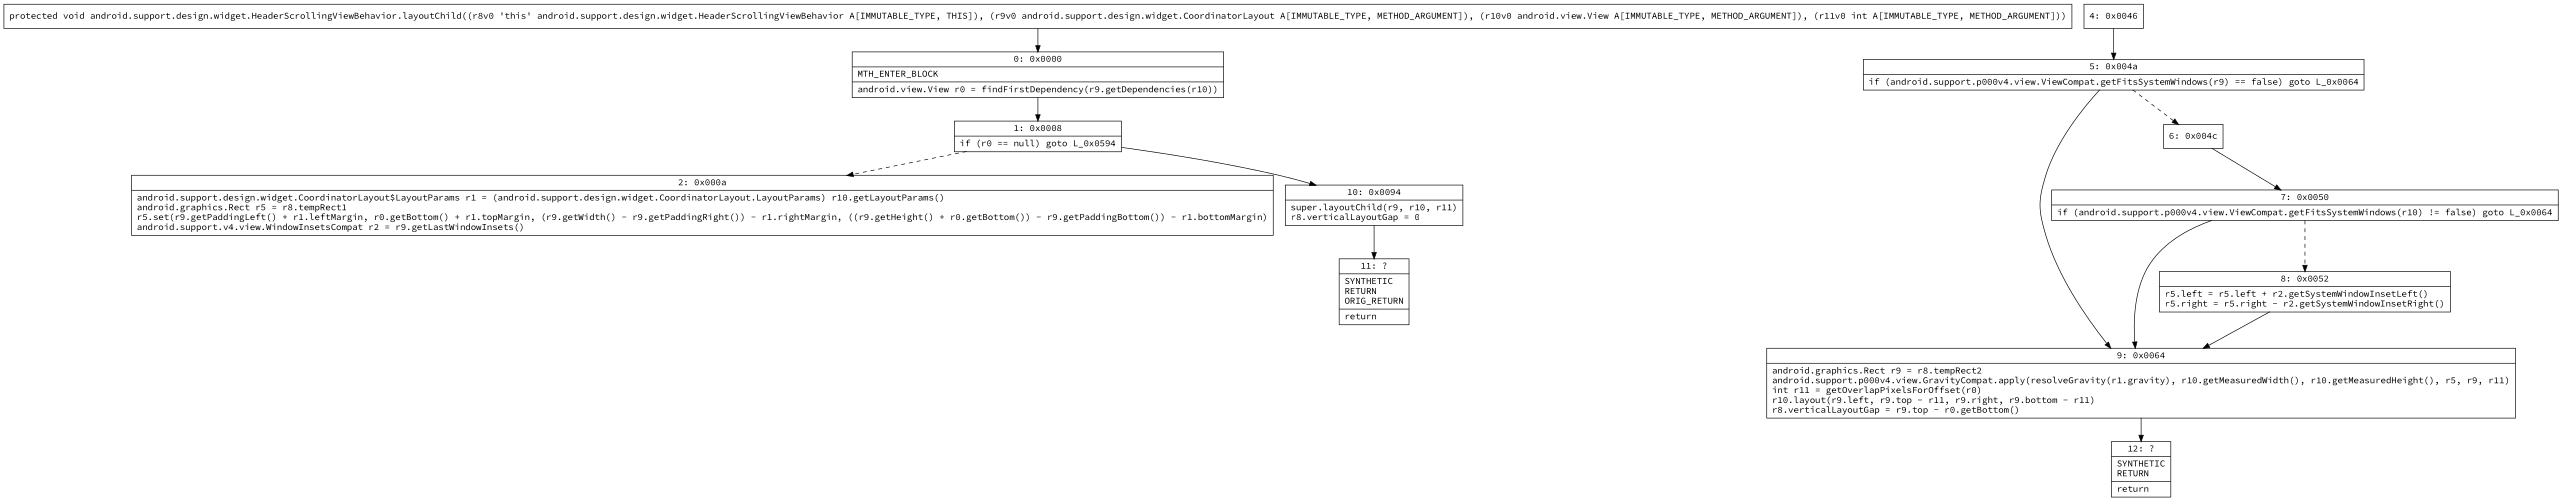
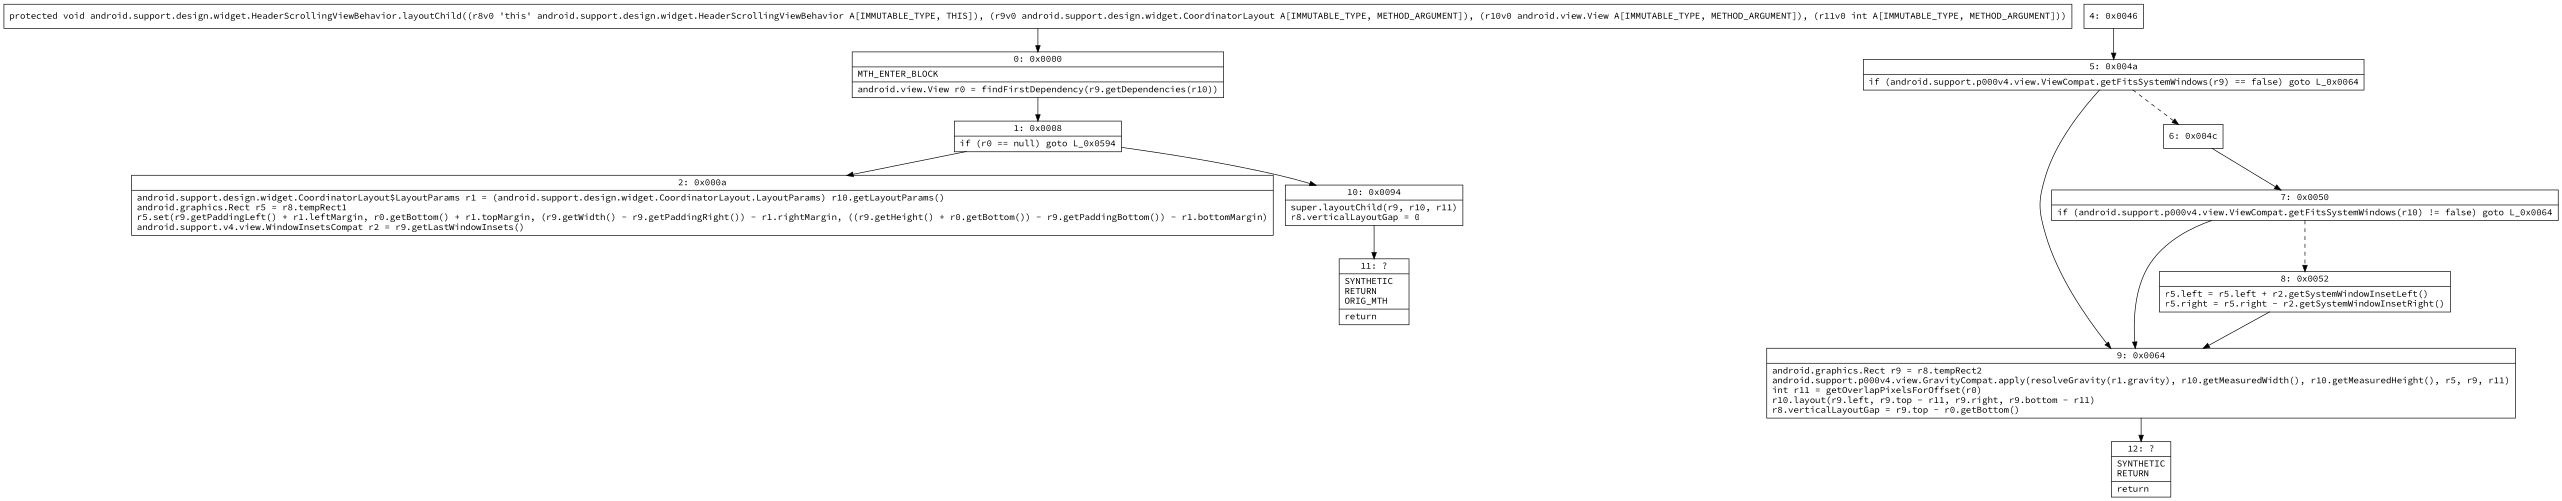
(910, 163) -> (910, 163)
(1374, 301) -> (1366, 301)
